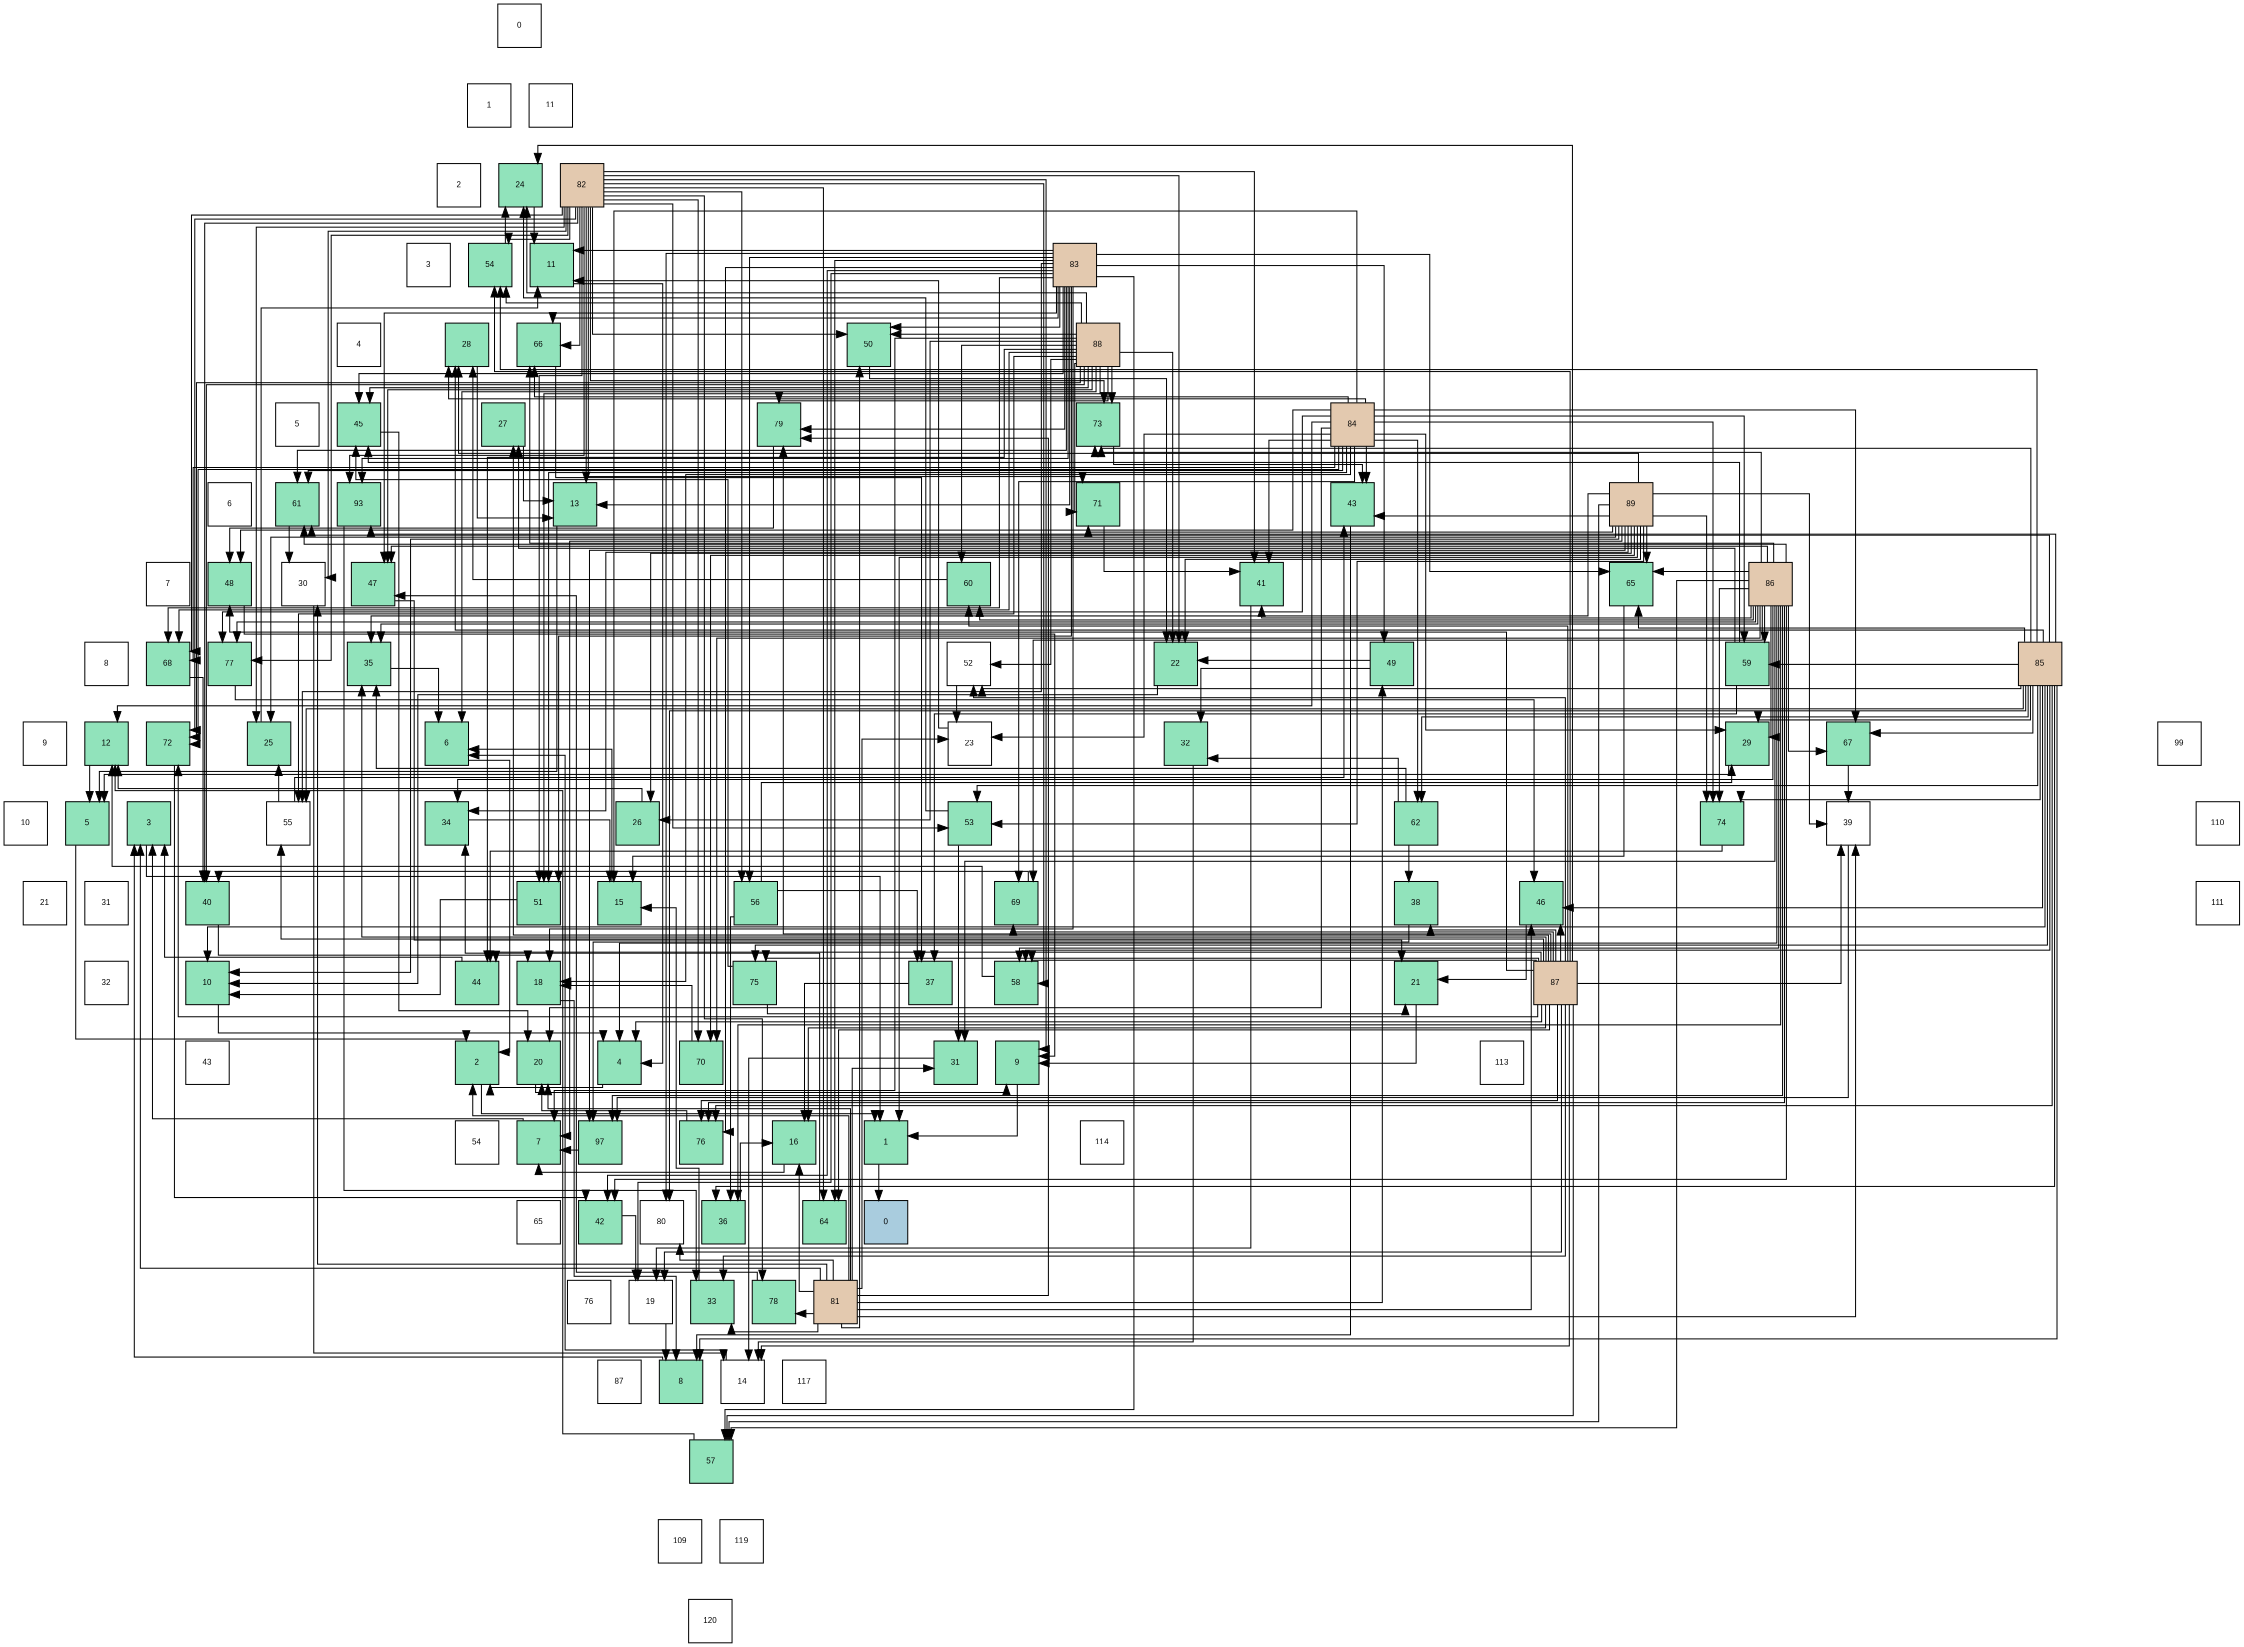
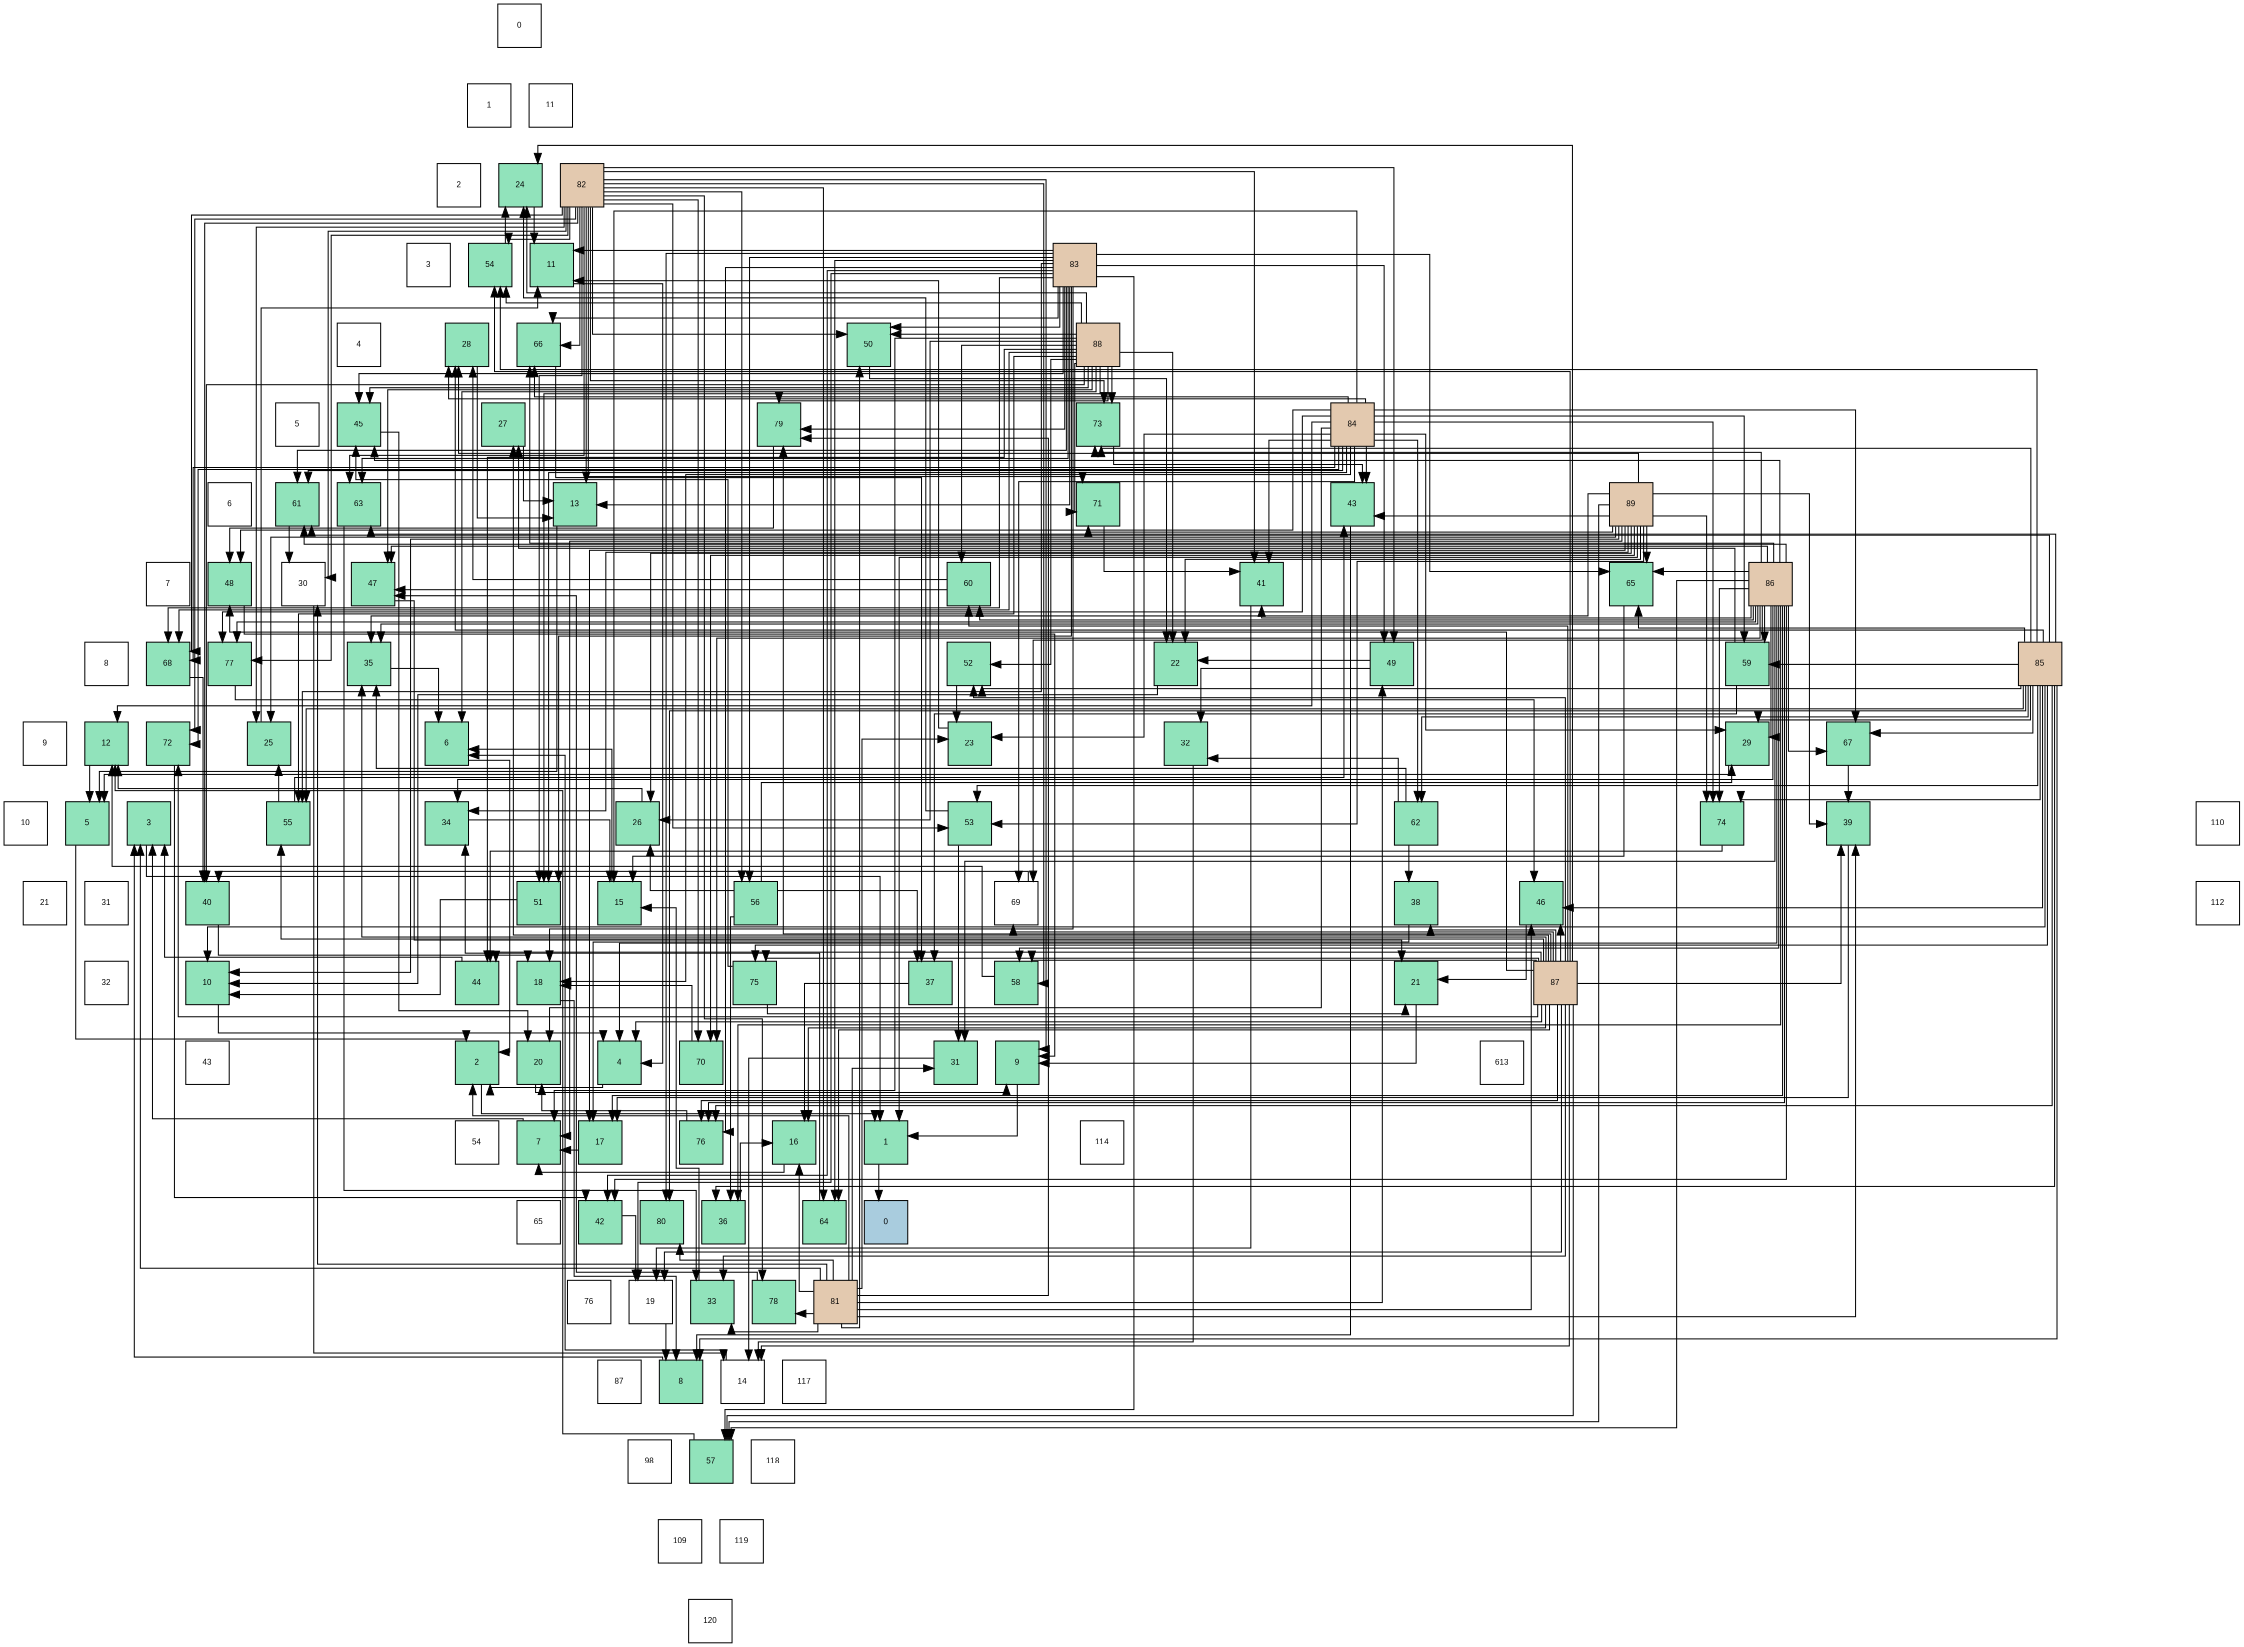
(1179, 194) -> (1262, 168)
(384, 318) -> (635, 590)
(469, 383) -> none
(1452, 462) -> (1466, 460)
(359, 504) -> (359, 504)
(969, 664) -> (969, 664)
(970, 744) -> (970, 744)
(2179, 744) -> none
(288, 823) -> (288, 823)
(1848, 823) -> (1848, 823)
none -> (678, 891)
(1016, 903) -> (1016, 903)
(2218, 903) -> (2218, 903)
(1669, 950) -> none
(1502, 1063) -> (1502, 1063)
(778, 1109) -> none
(600, 1143) -> (600, 1143)
(662, 1222) -> (662, 1222)
none -> (650, 1462)
none -> (773, 1462)
